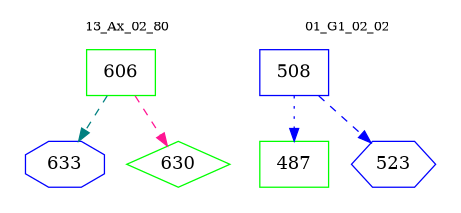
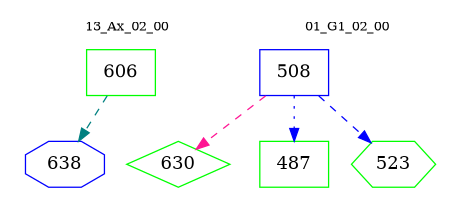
(127, 27) -> (127, 27)
(348, 27) -> (348, 27)
(148, 116) -> (232, 122)
(65, 164) -> (65, 164)
(394, 164) -> (394, 164)
